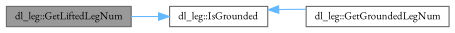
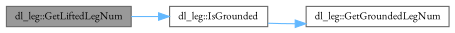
(292, 9) -> (282, 24)
